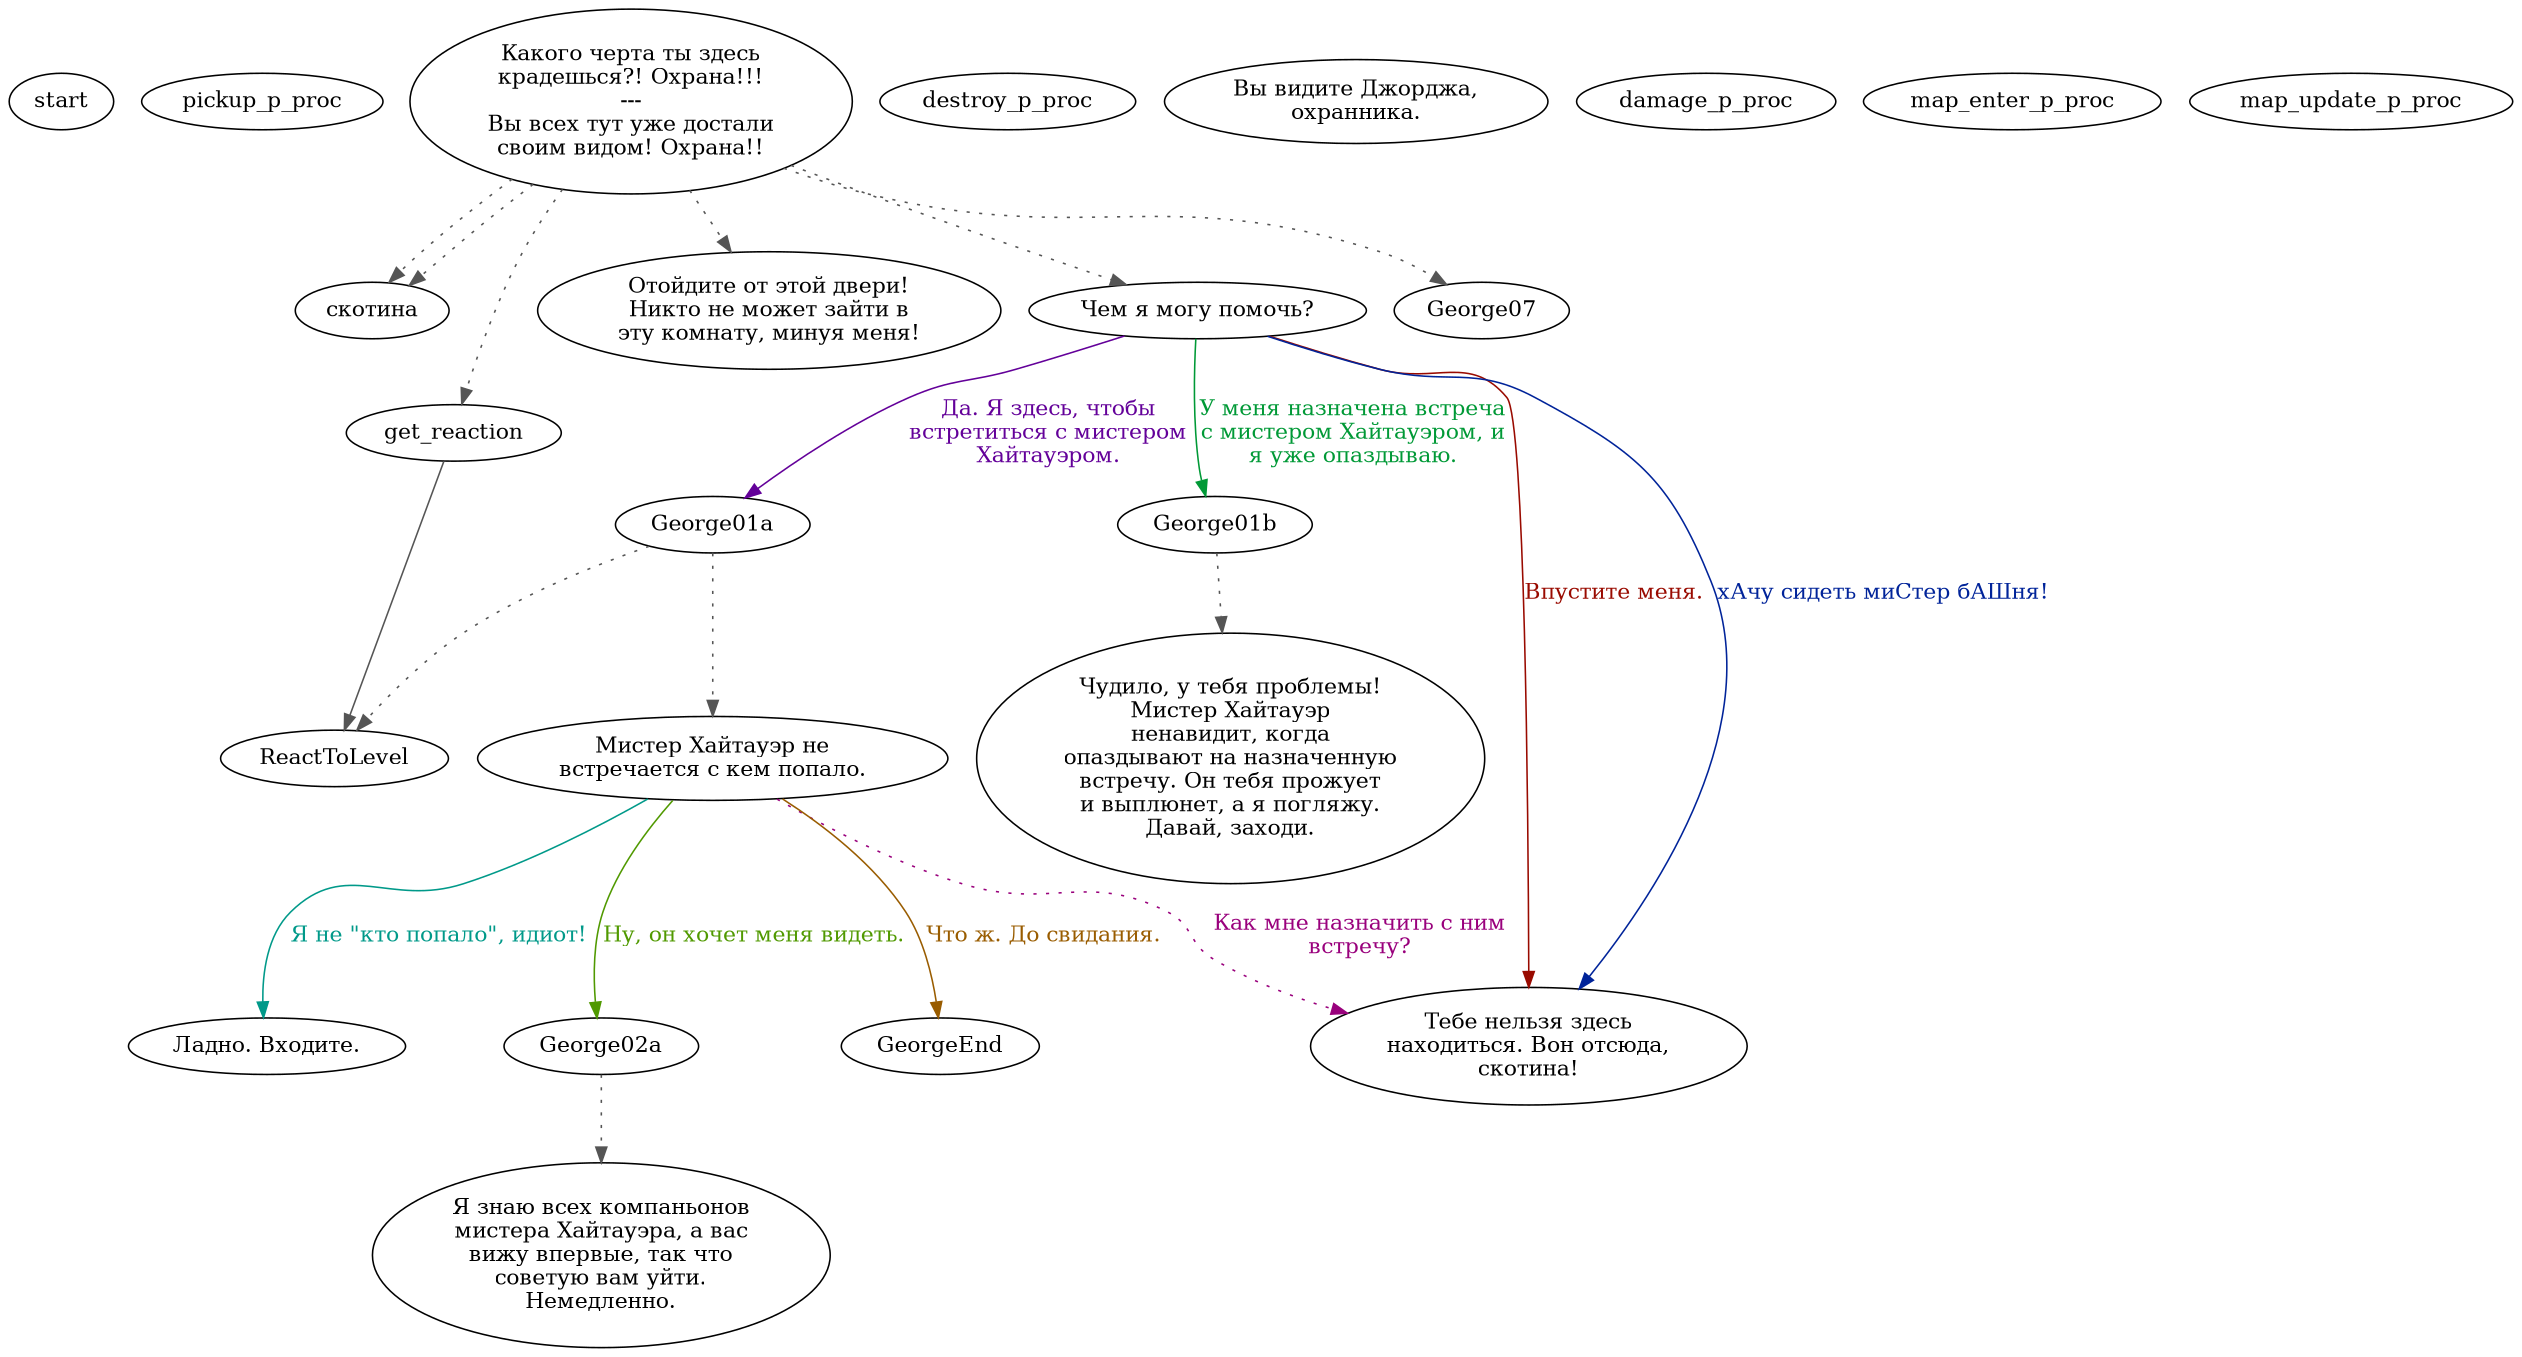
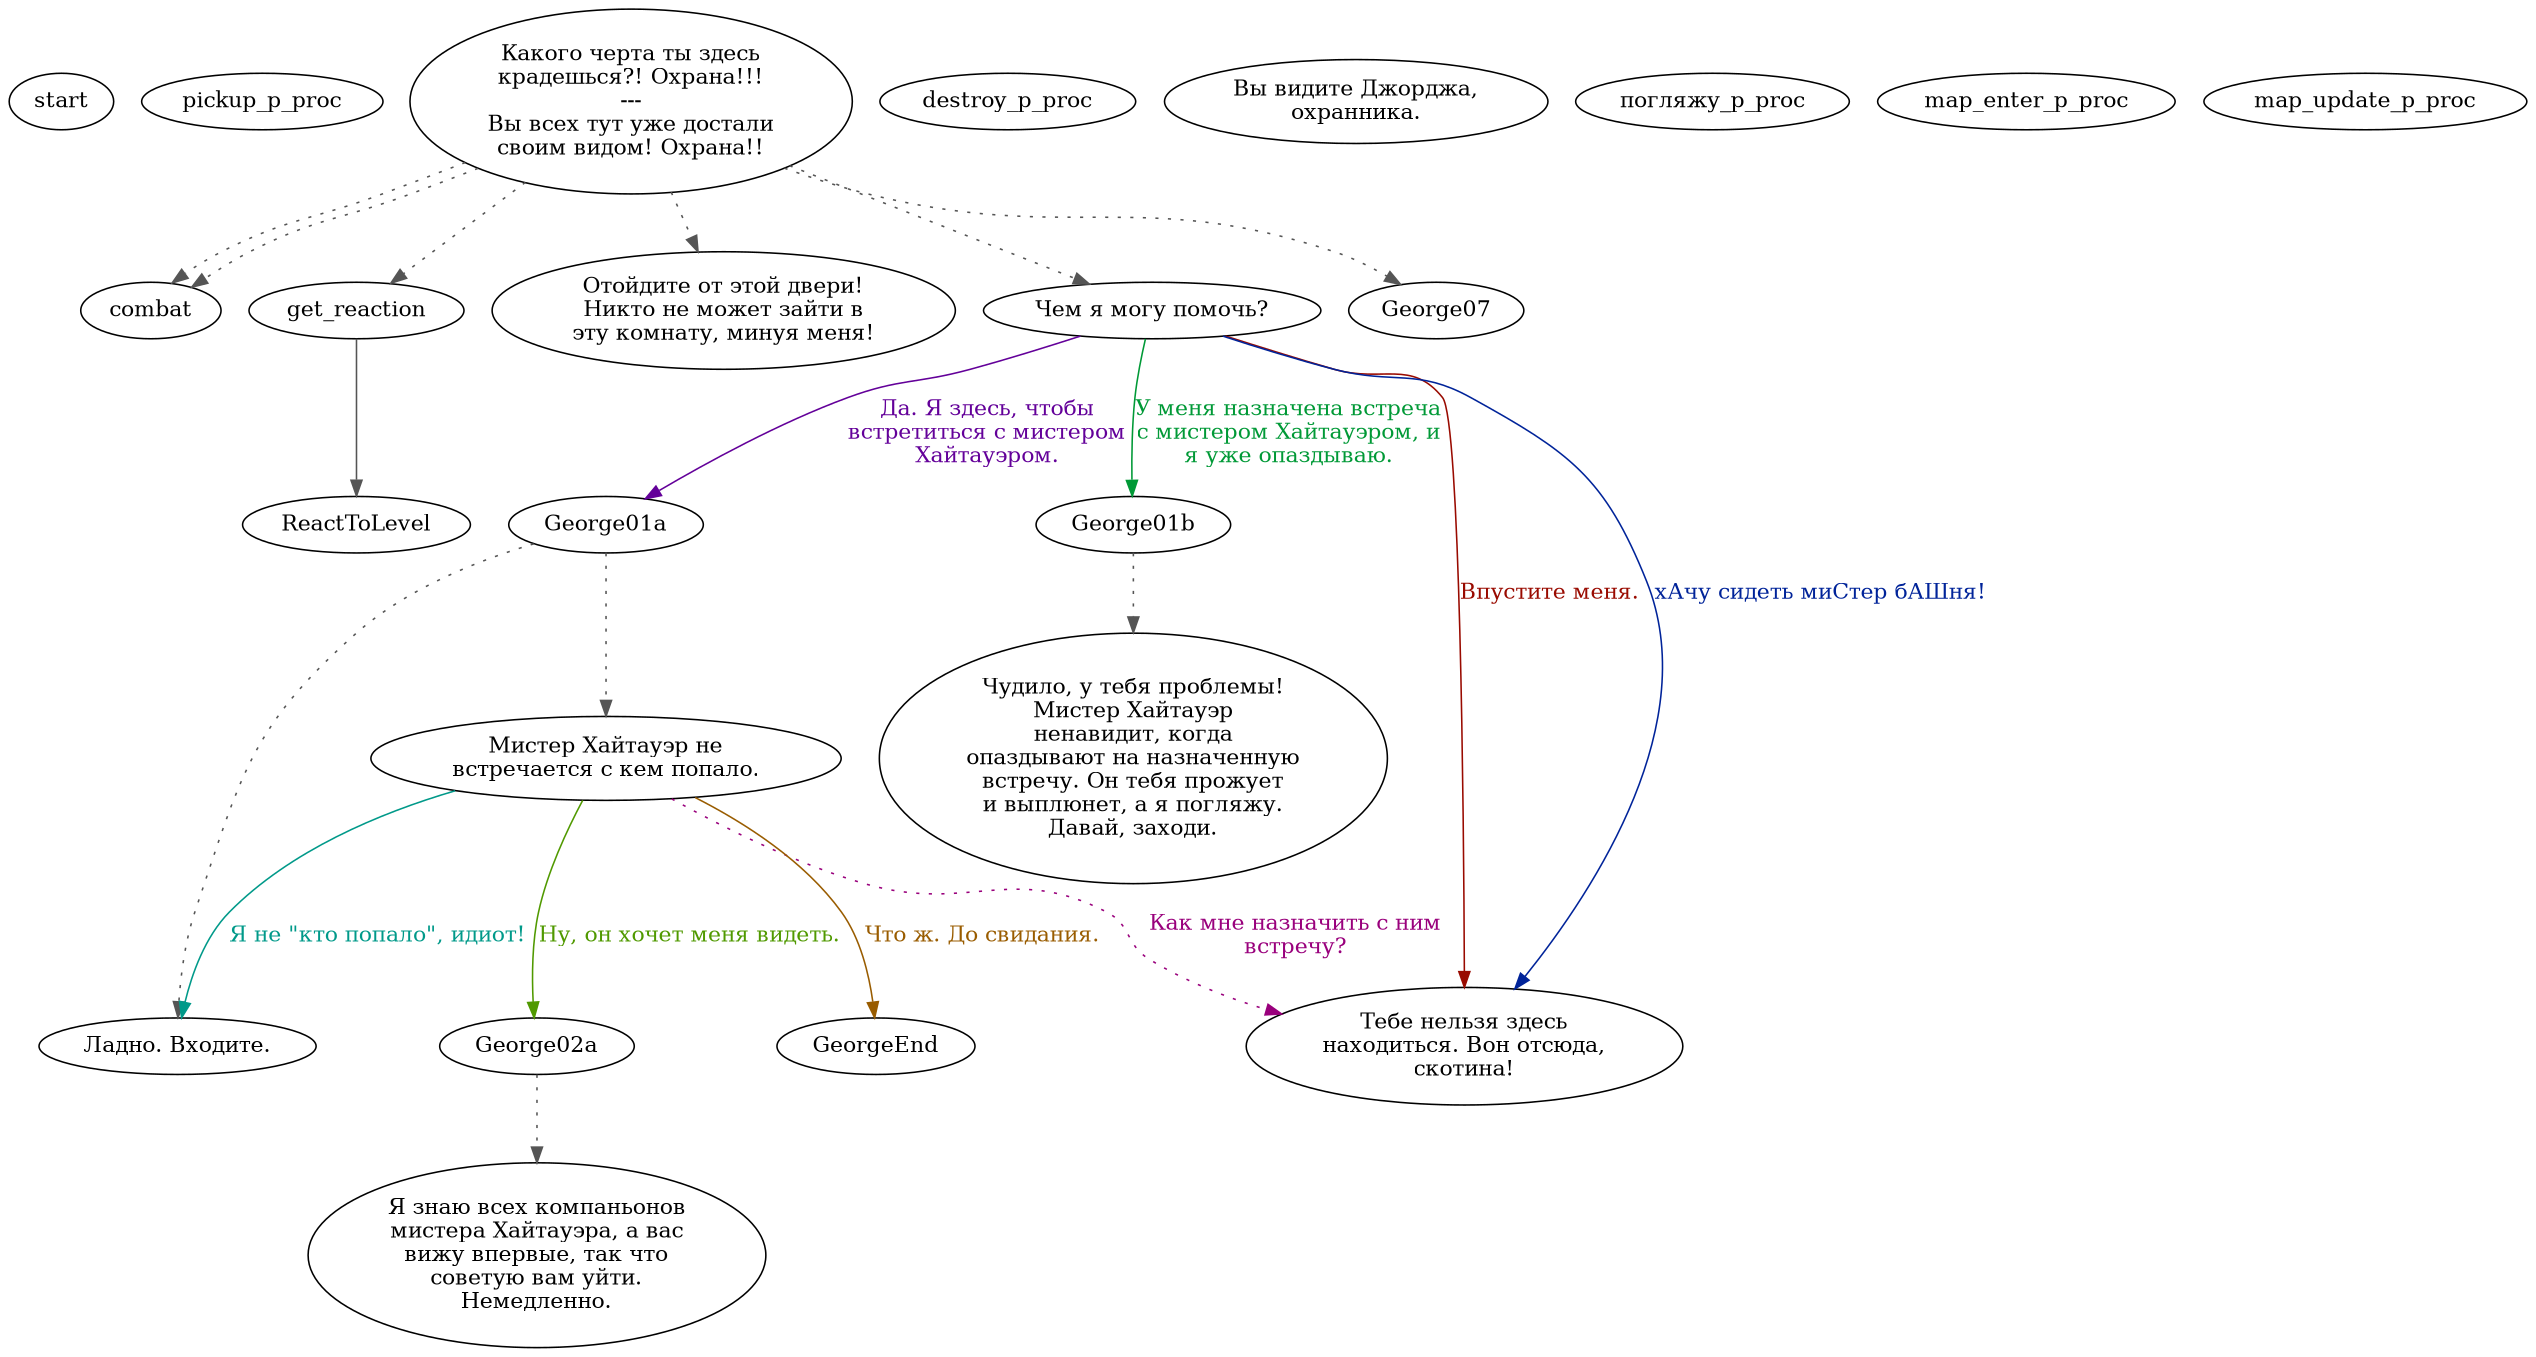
(1706, 102) -> (1712, 102)
(372, 311) -> (151, 311)
(496, 613) -> (281, 713)
